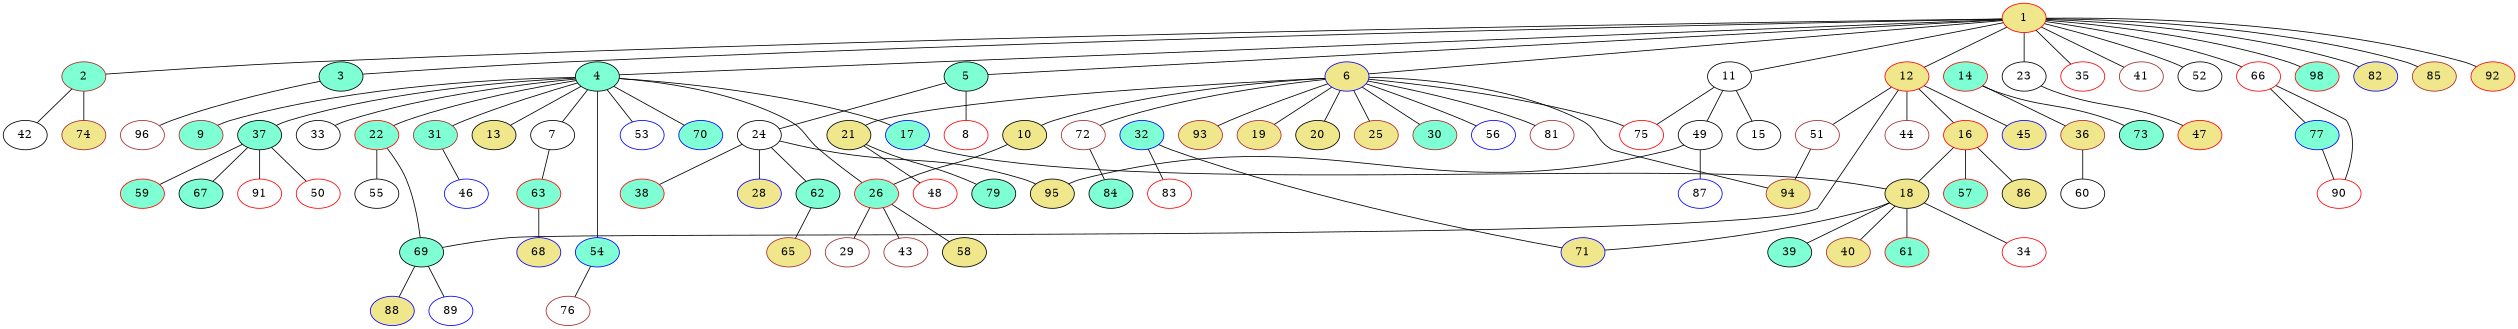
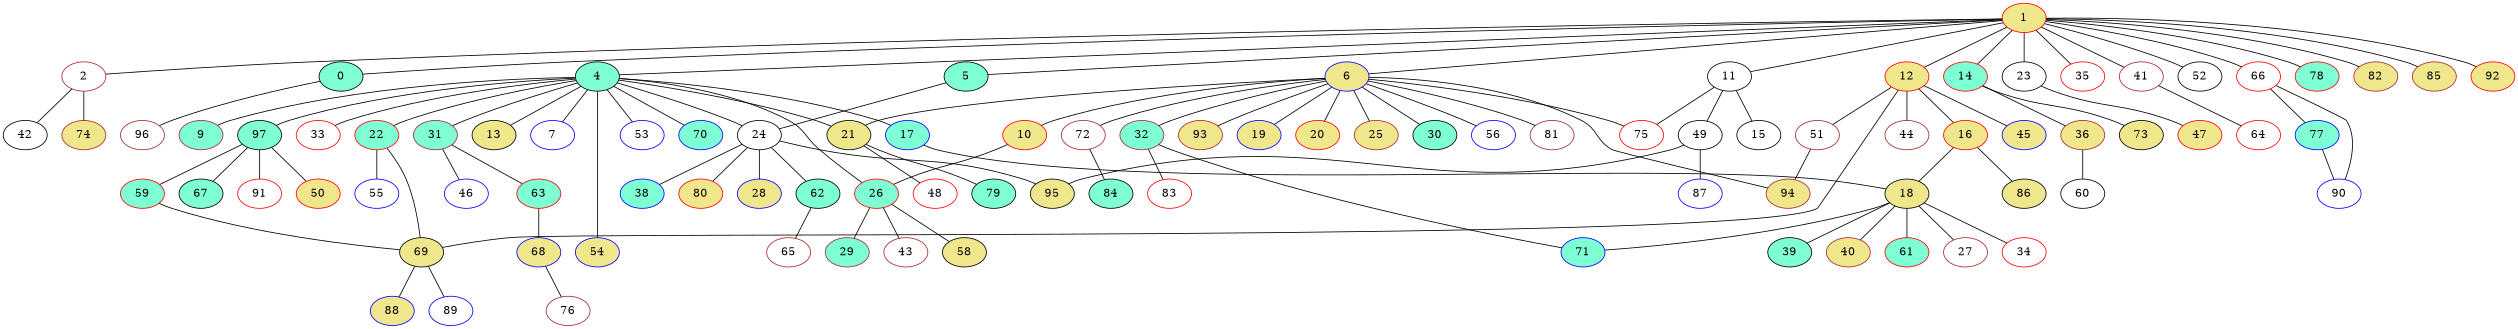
none -> (1995, 47)
(84, 77) -> (84, 77)
(341, 77) -> (341, 77)
(2317, 77) -> (2317, 77)
(2376, 77) -> (2376, 77)
none -> (1241, 100)
none -> (680, 103)
none -> (779, 110)
(260, 135) -> (260, 135)
(318, 135) -> (318, 135)
(553, 135) -> (553, 135)
(966, 135) -> none
(1025, 135) -> (1025, 135)
(1142, 135) -> (1142, 135)
(1259, 135) -> (1259, 135)
(1318, 135) -> (1318, 135)
(1435, 135) -> (1435, 135)
(2141, 135) -> (2141, 135)
none -> (2259, 135)
(546, 164) -> (487, 164)
(318, 194) -> (318, 194)
(377, 194) -> (377, 194)
(642, 194) -> (642, 194)
none -> (701, 194)
(1966, 194) -> none
(2339, 194) -> (2339, 194)
none -> (278, 233)
(422, 252) -> (422, 252)
(597, 252) -> (597, 252)
(789, 252) -> (789, 252)
(847, 252) -> (847, 252)
(1583, 252) -> (1583, 252)
none -> (1966, 252)
(583, 282) -> (553, 282)
